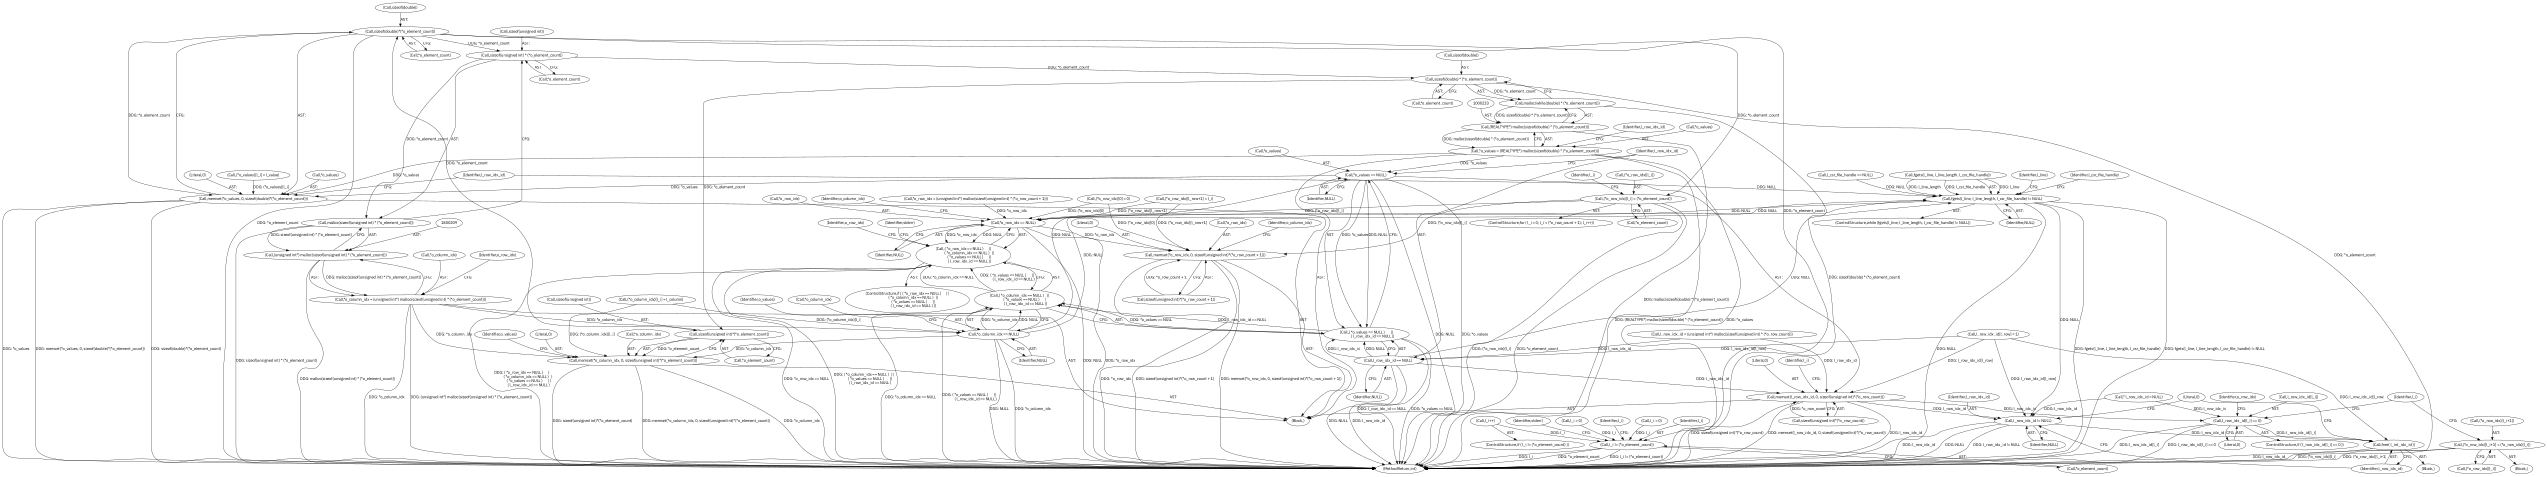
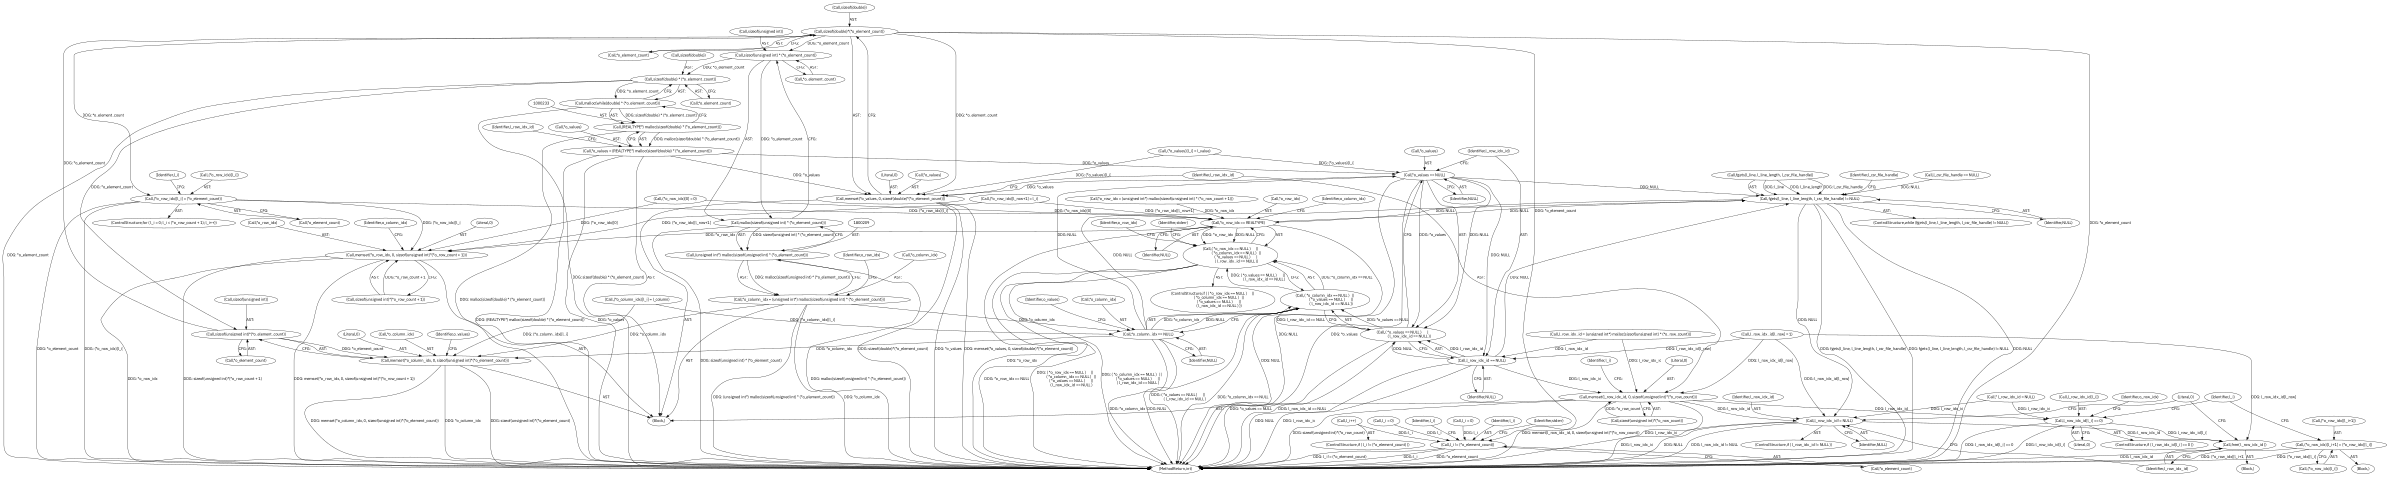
none -> (1305, 163)
(2033, 175) -> none
(1013, 223) -> (1238, 223)
none -> (1490, 248)
none -> (1794, 445)
(2394, 445) -> (2245, 445)
